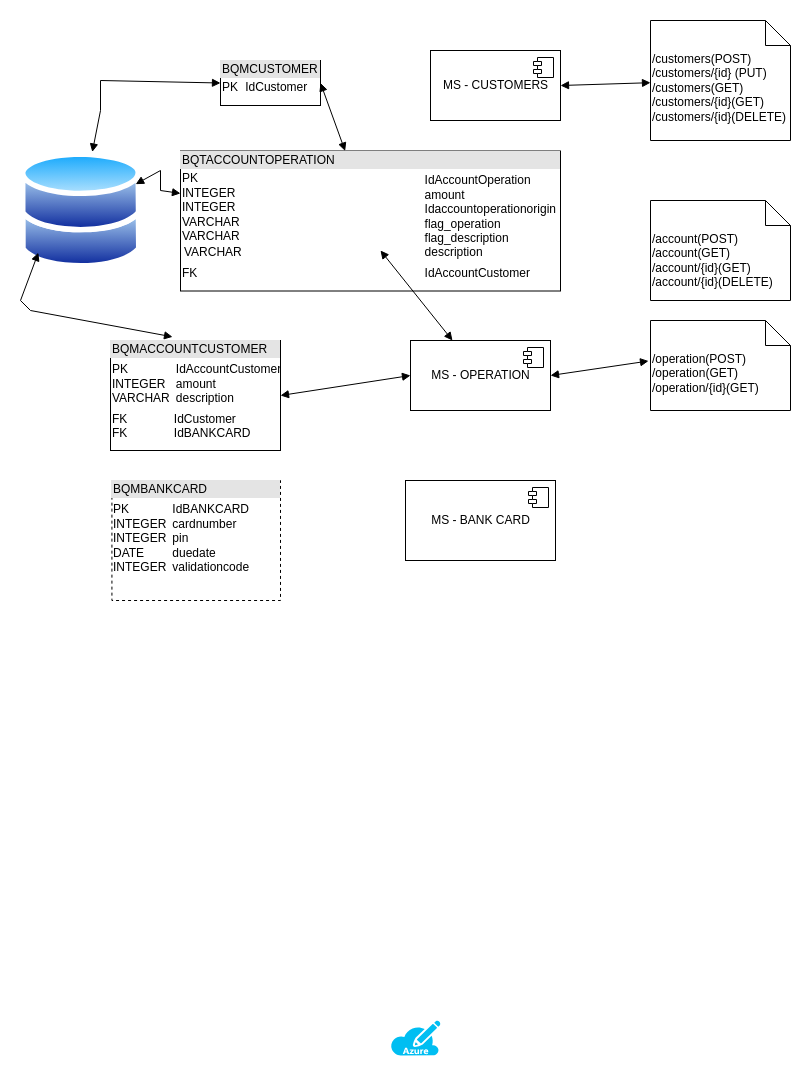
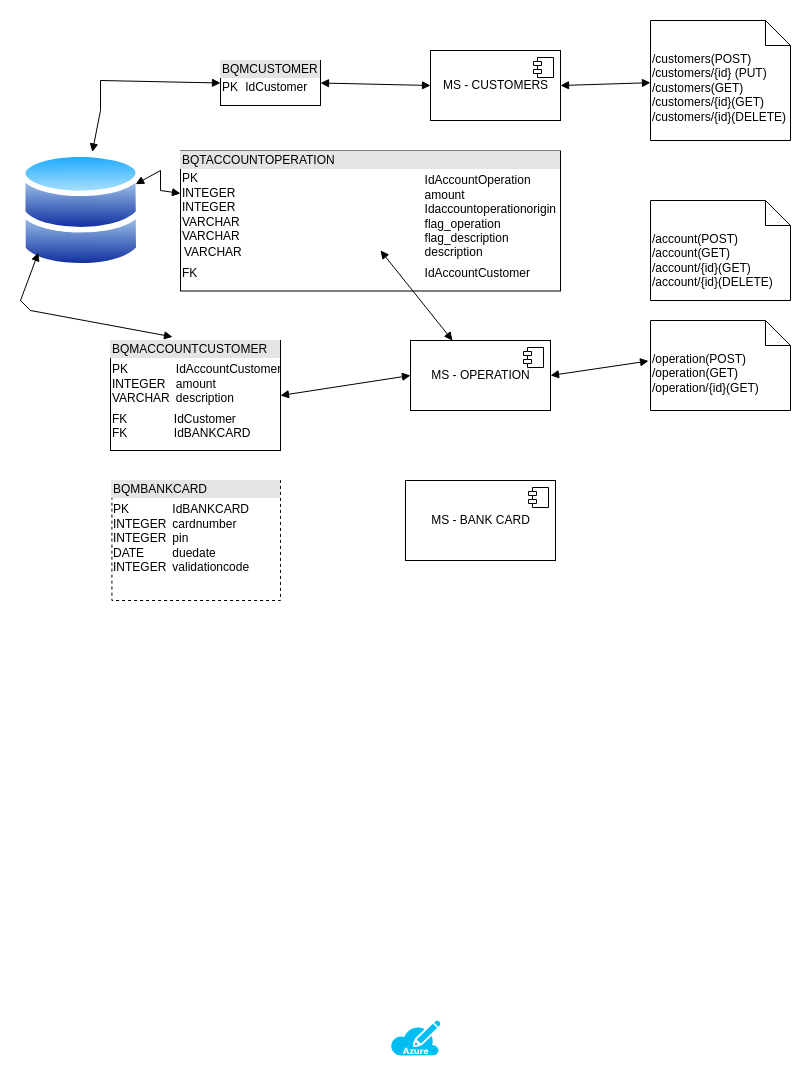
(333, 117) -> (375, 84)
